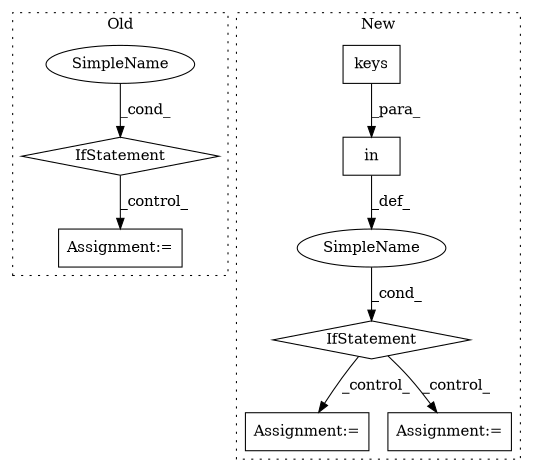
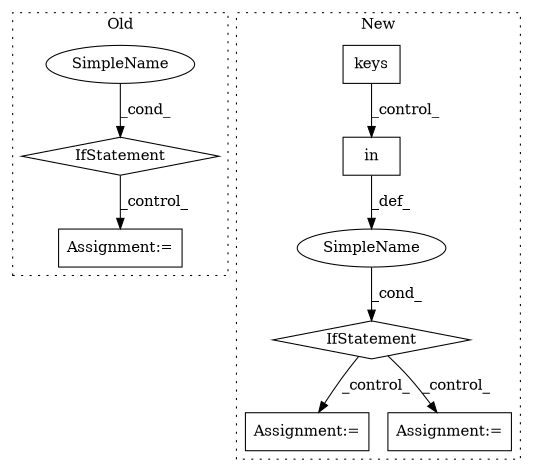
(396, 110) -> (405, 110)
